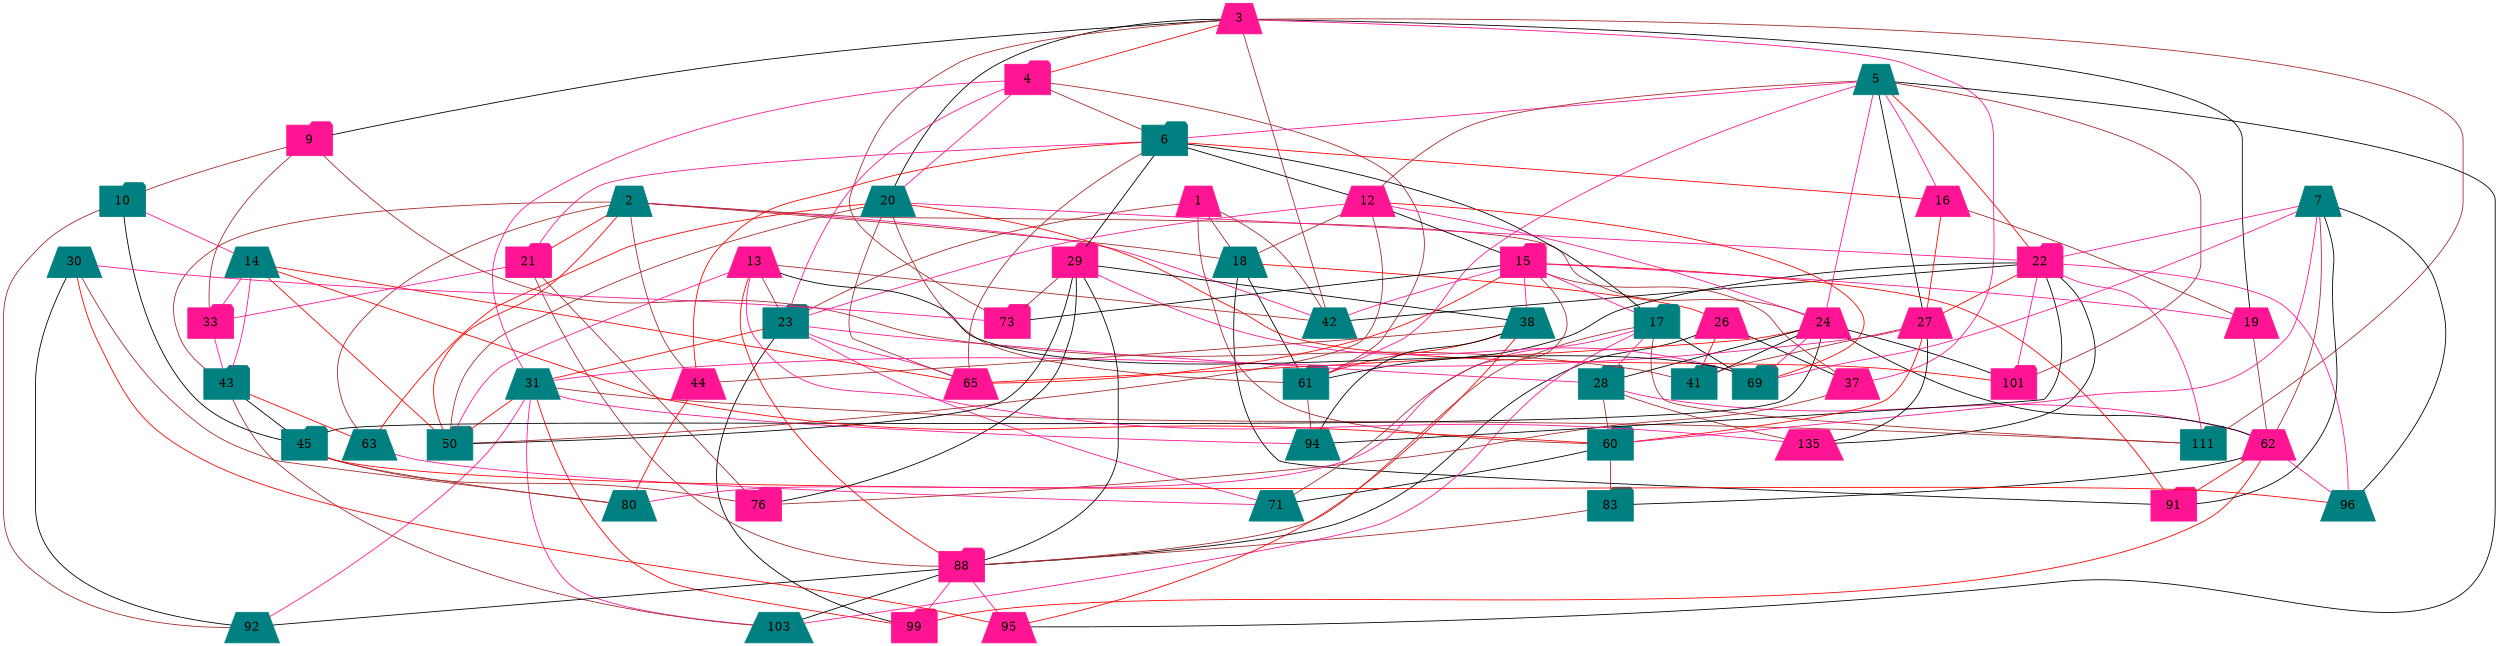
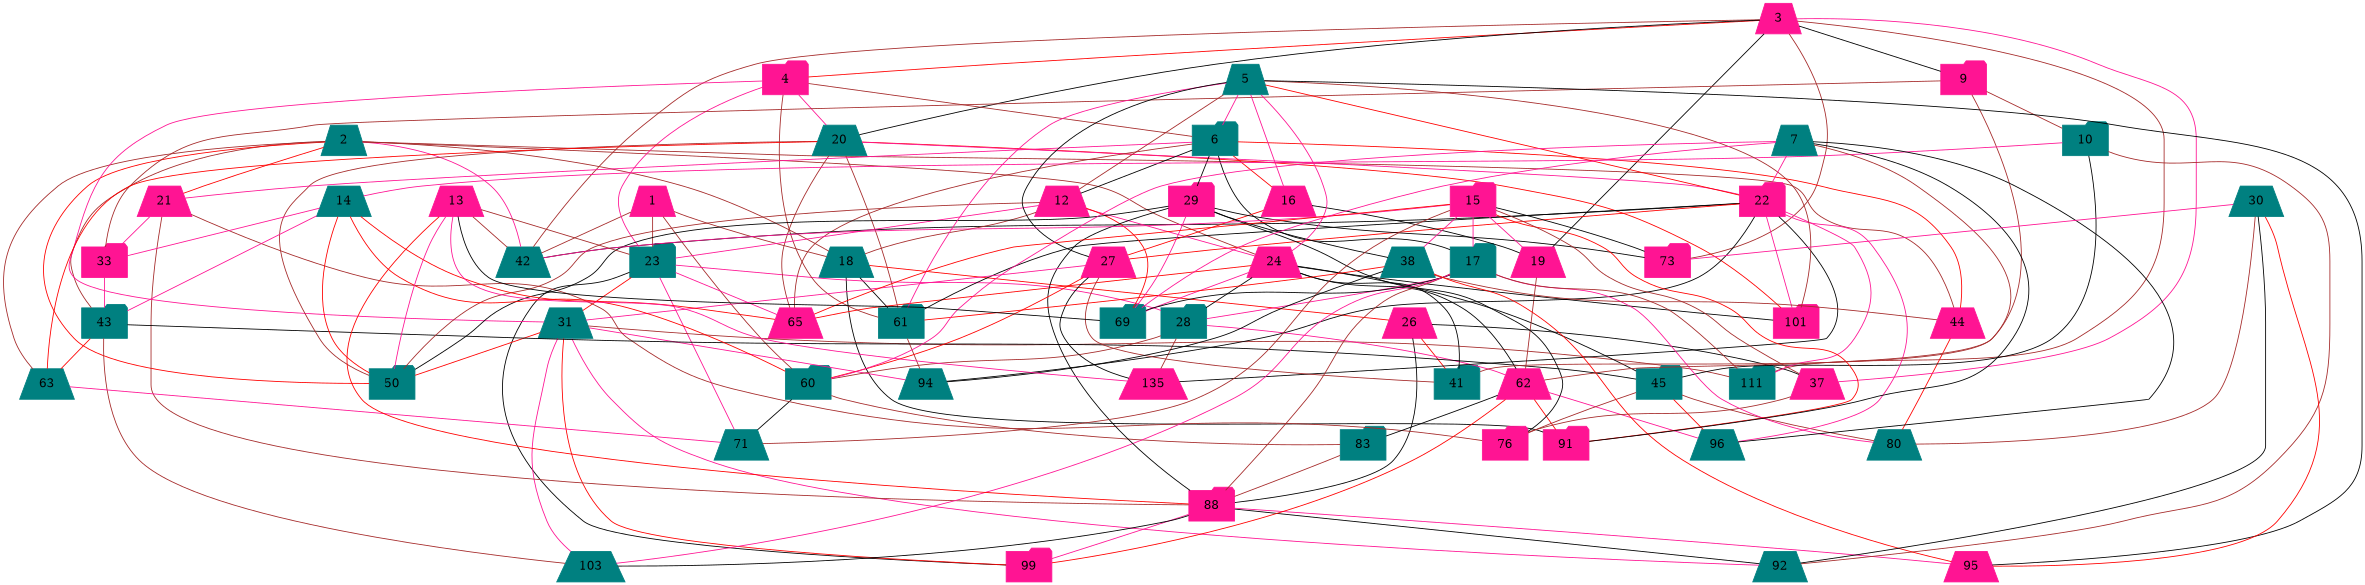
(1460, 237) -> none
(2102, 259) -> (1417, 225)
(529, 262) -> (165, 201)
(1036, 297) -> (1429, 235)
